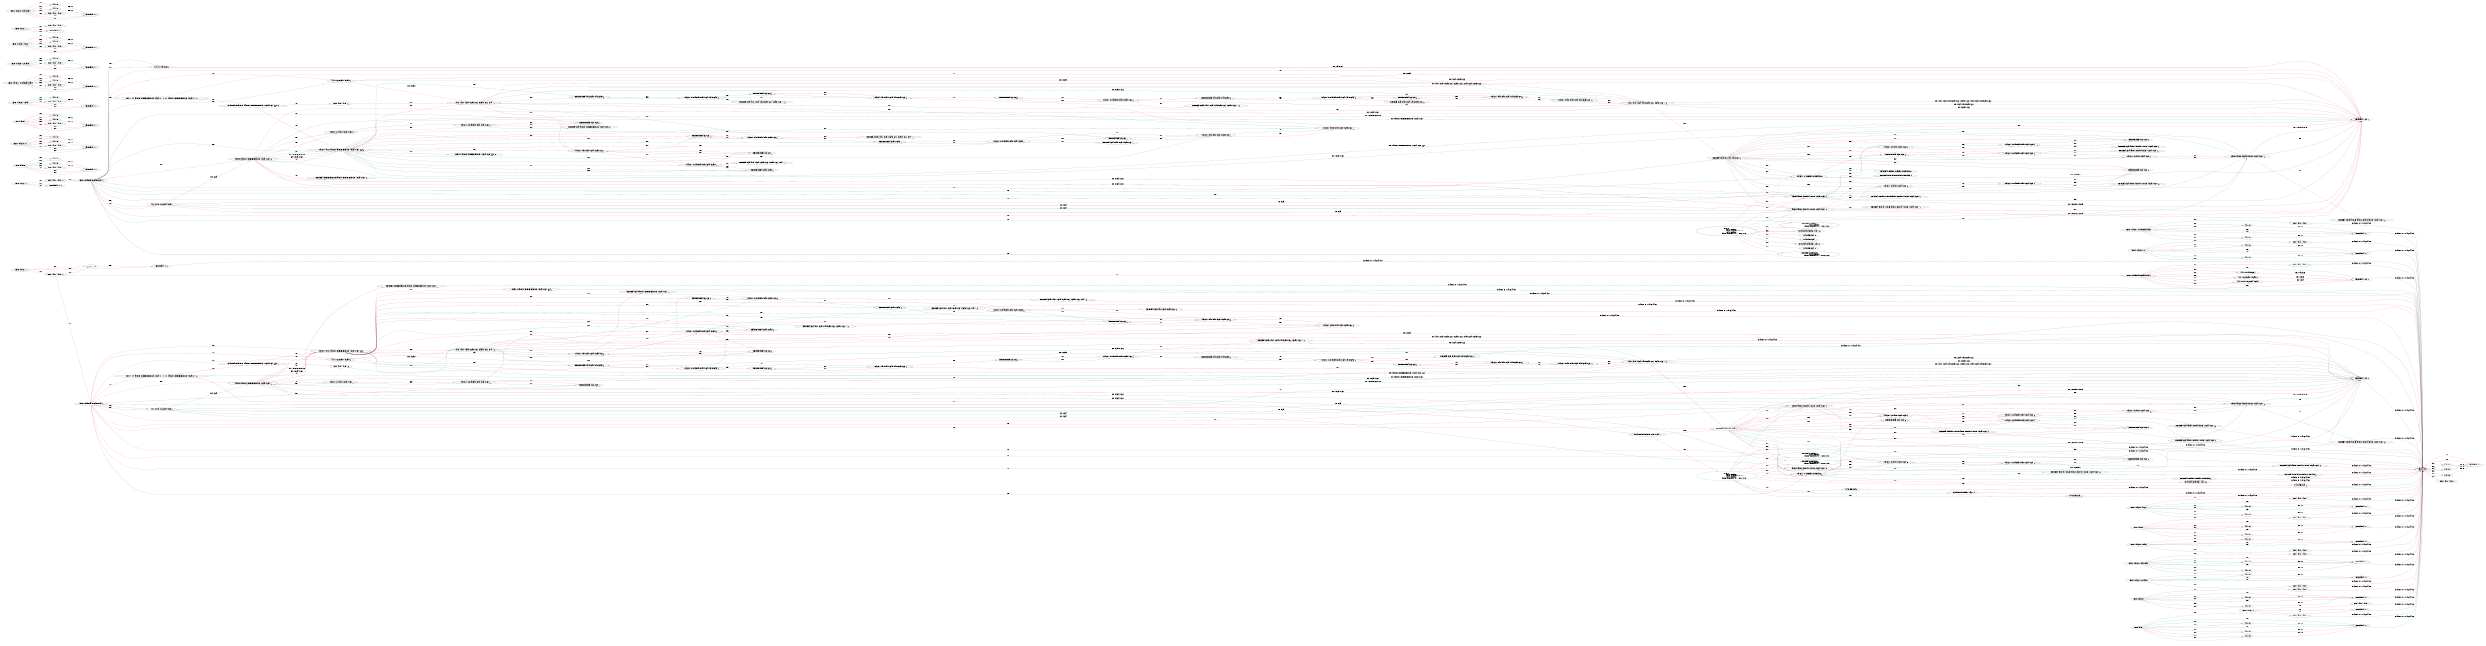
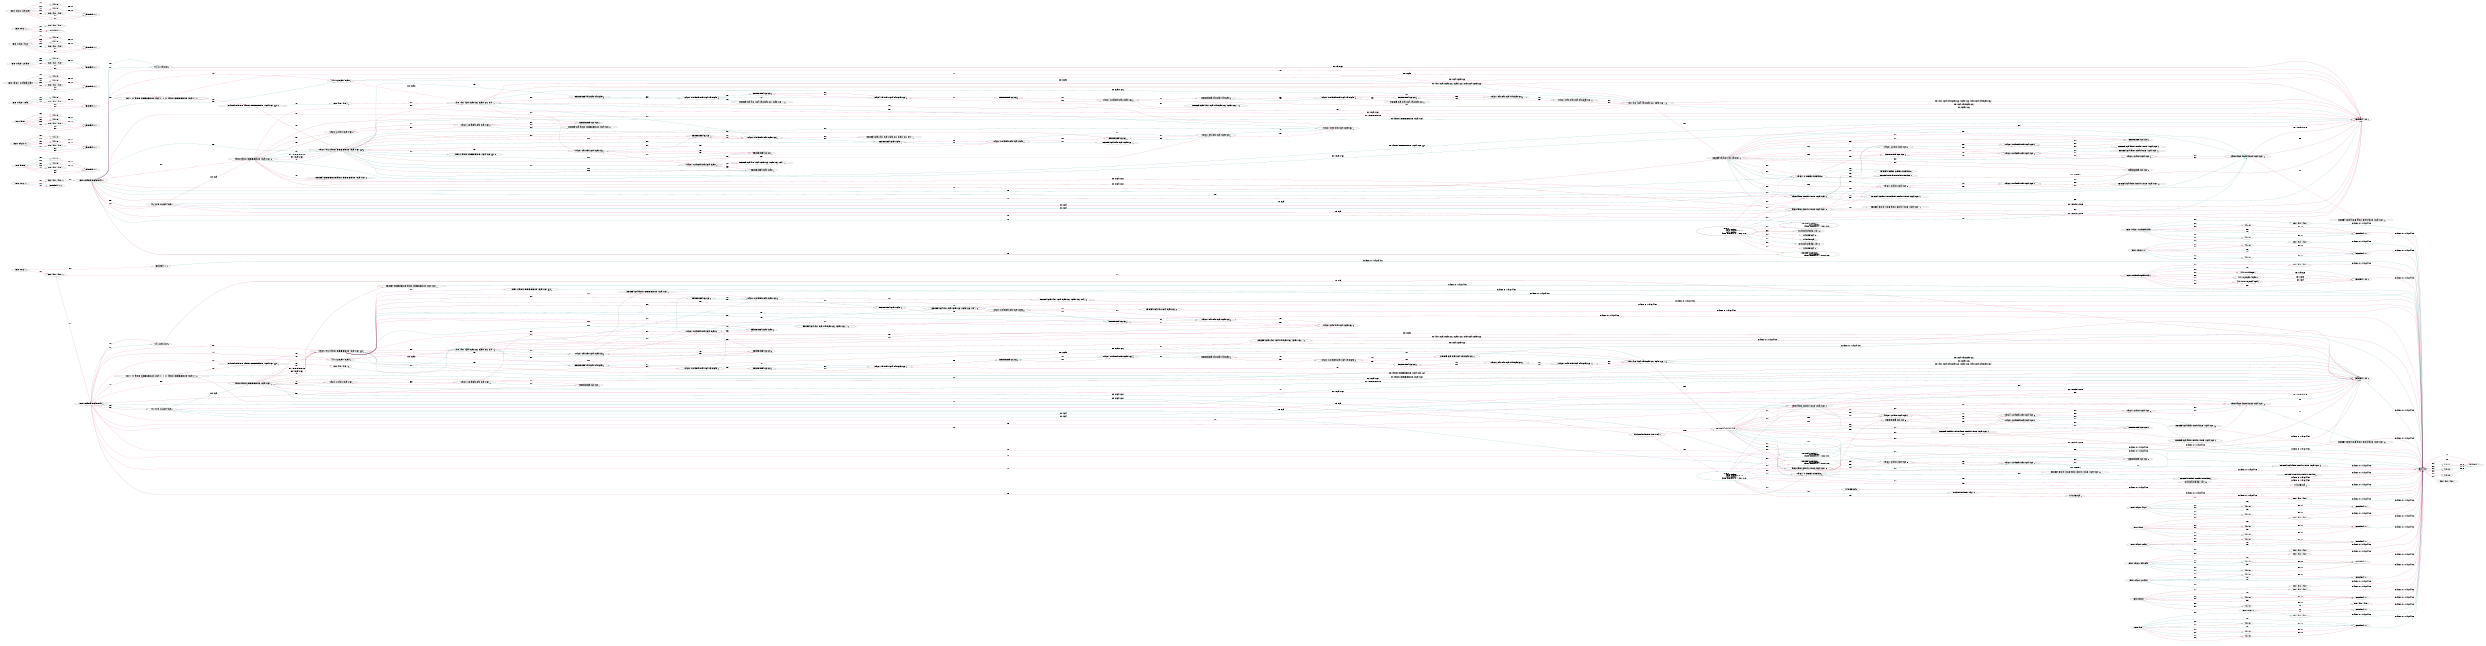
(91, 266) -> none
none -> (161, 344)
